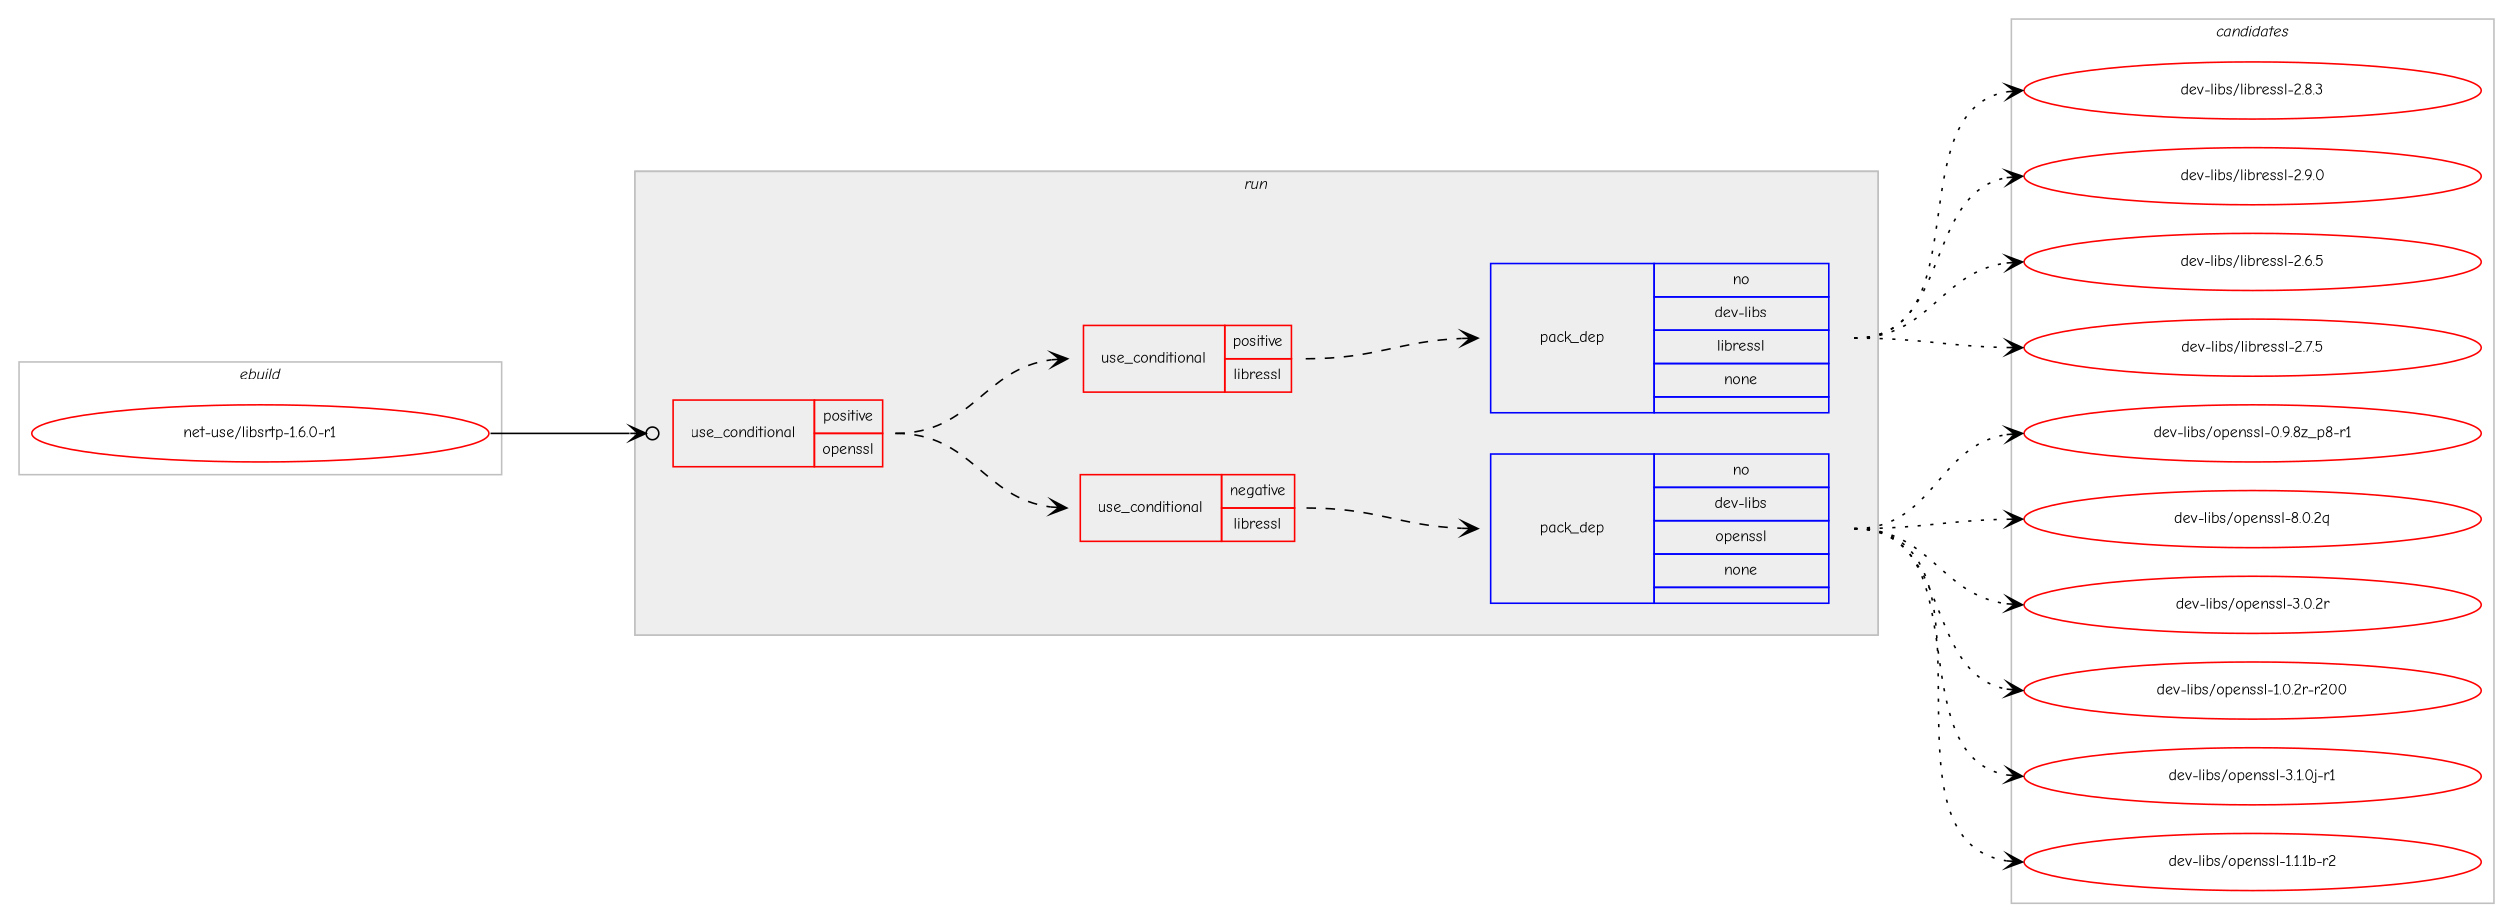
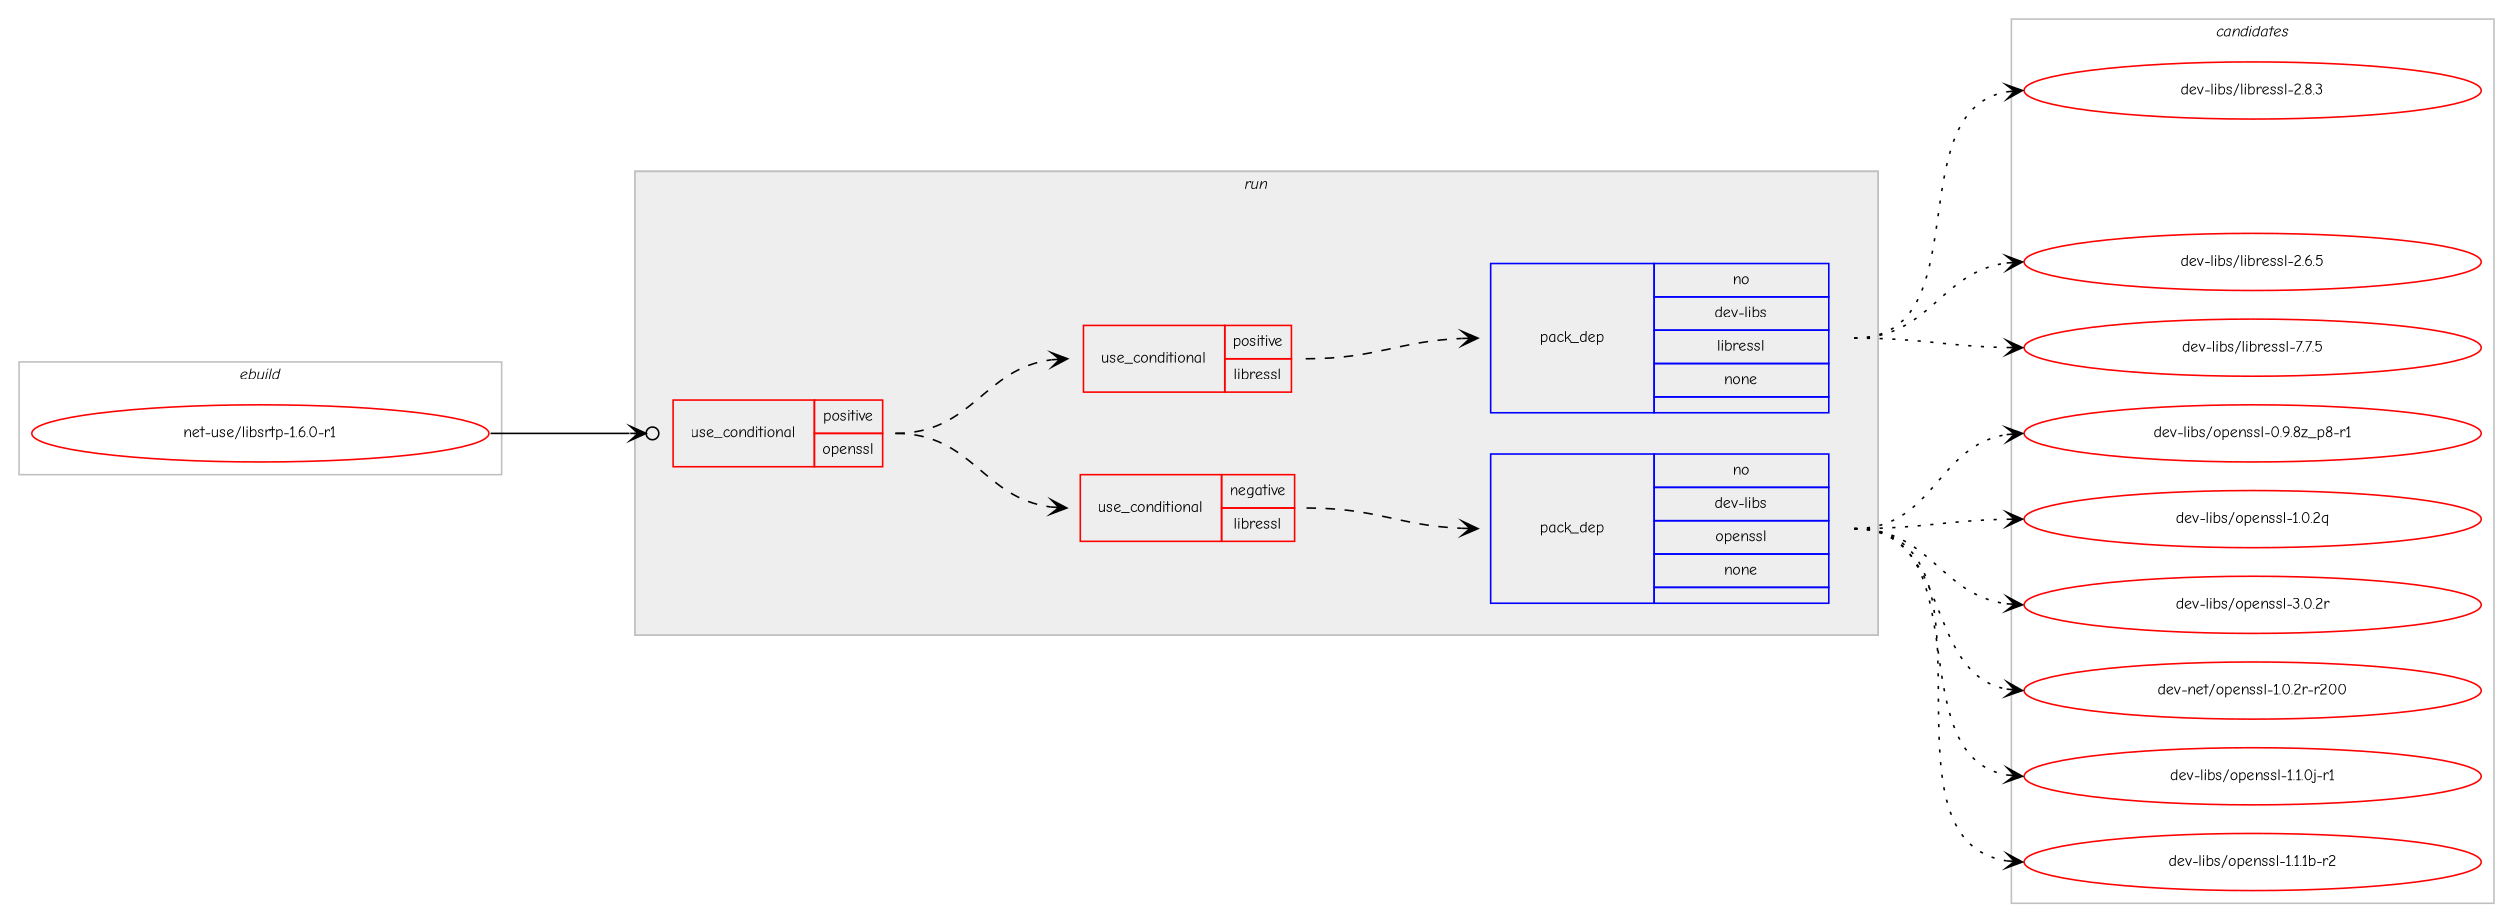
(2253, 176) -> none
(2253, 348) -> (2253, 348)
(2253, 519) -> (2253, 519)
(2253, 691) -> (2253, 691)
(2253, 776) -> (2253, 776)
